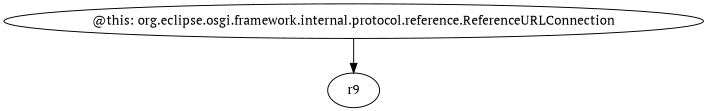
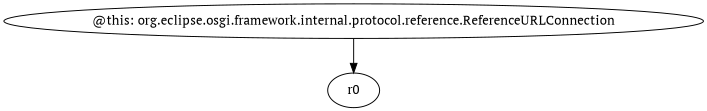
(354, 90) -> (354, 90)
